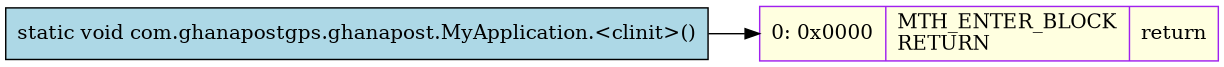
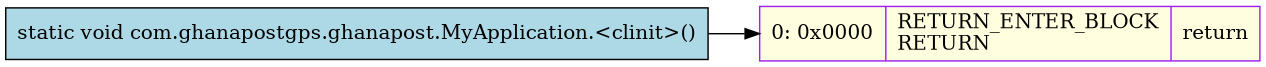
(1008, 22) -> (1028, 22)
